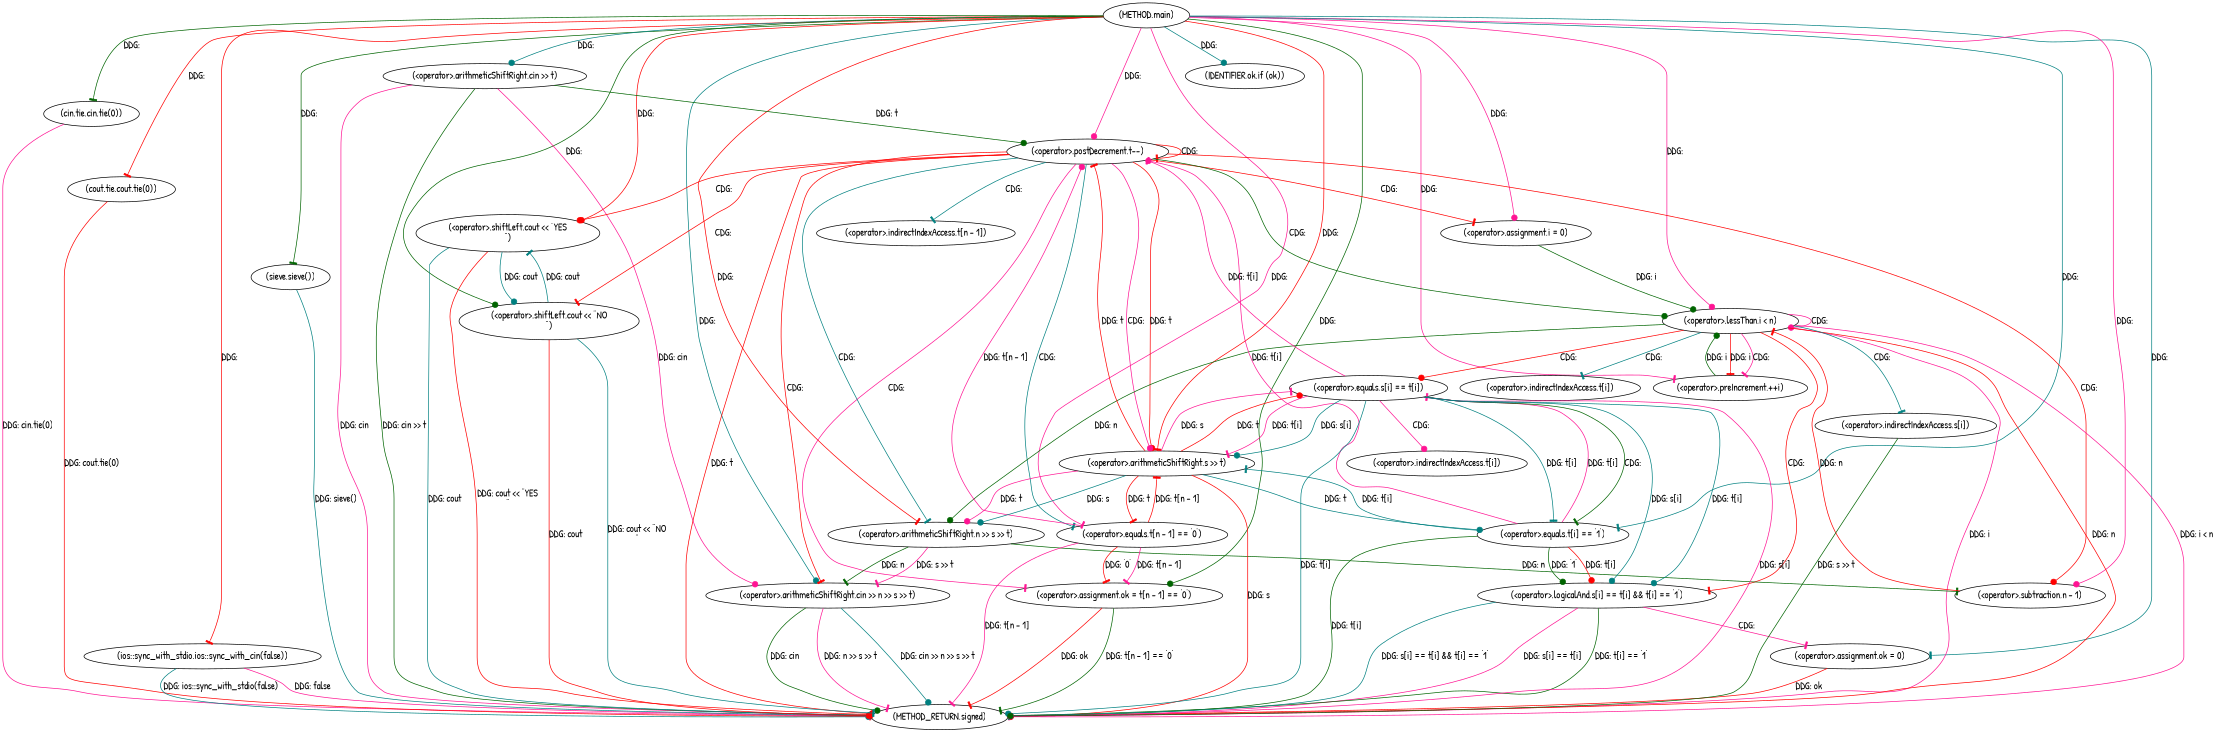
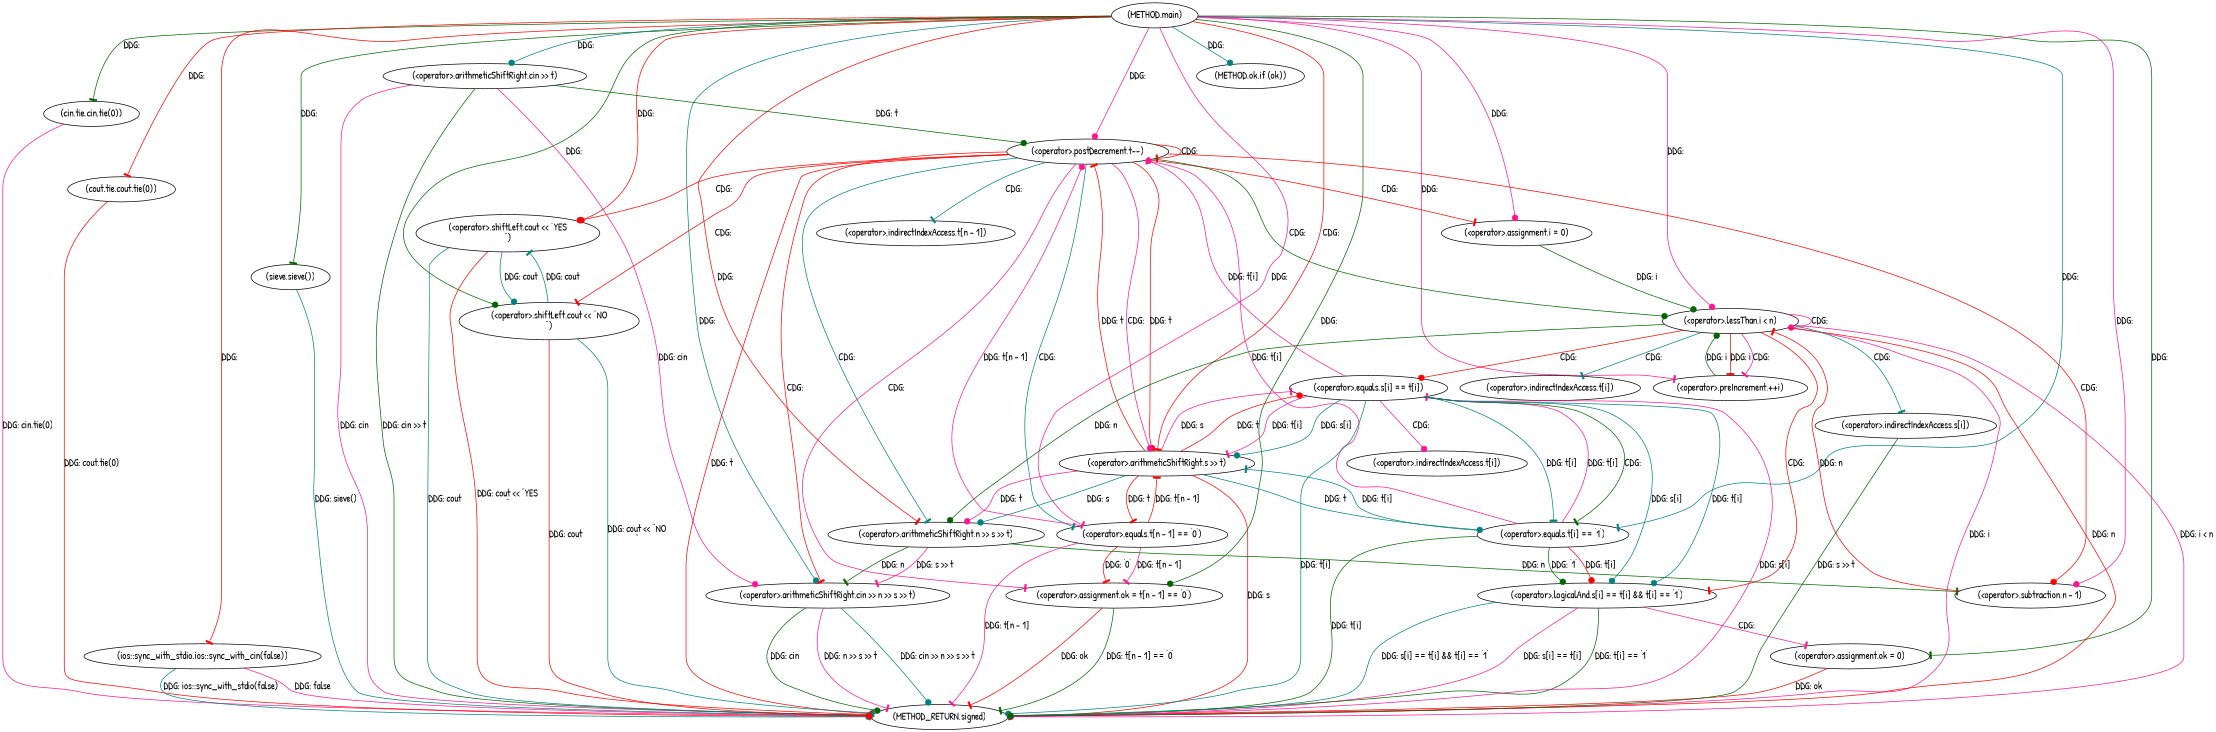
(2060, 42) -> (2064, 42)
(1245, 76) -> (1251, 76)
(1332, 233) -> (1332, 233)
